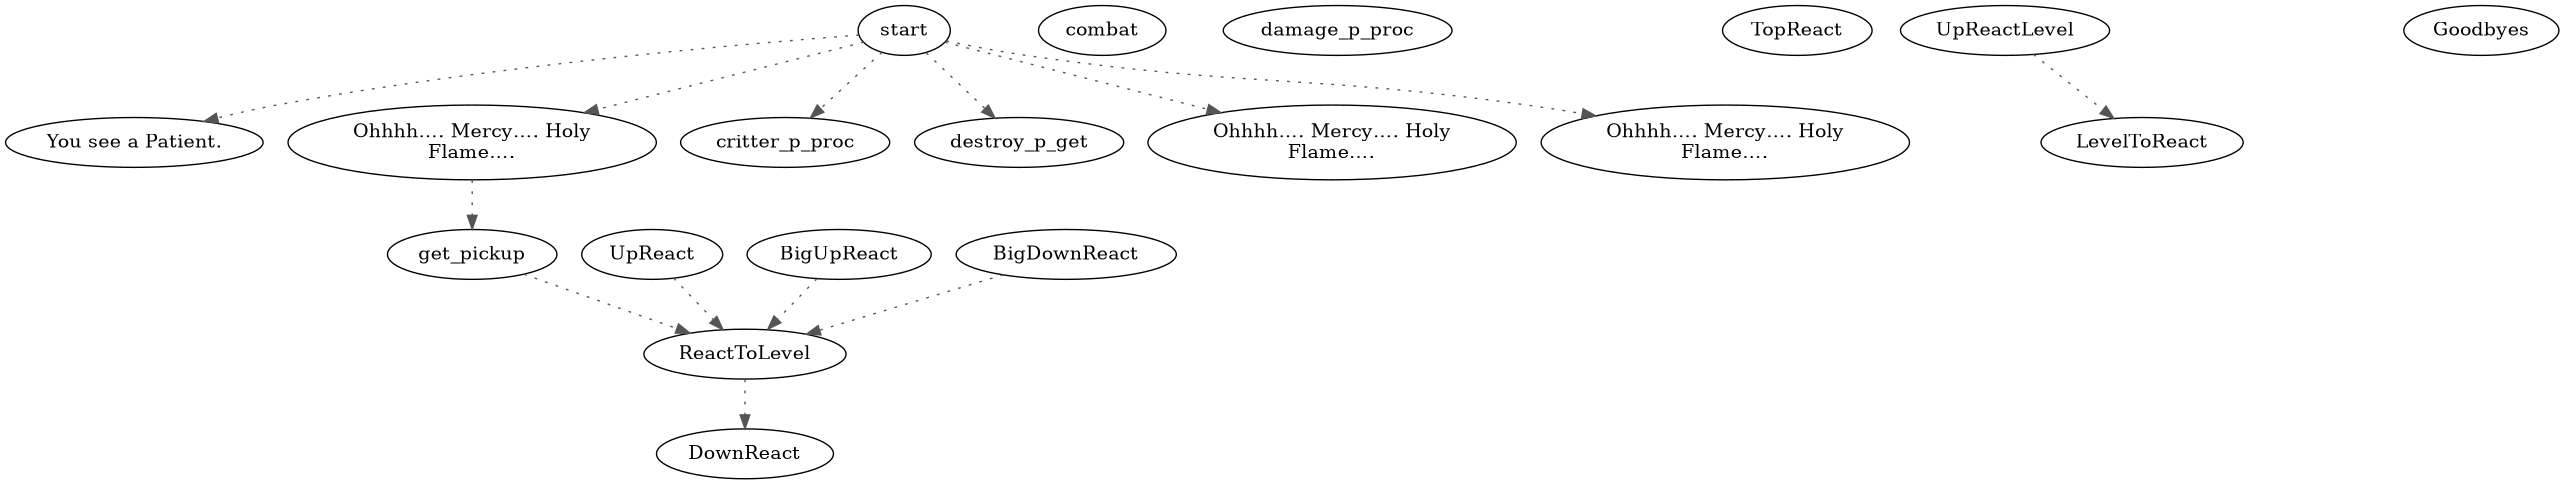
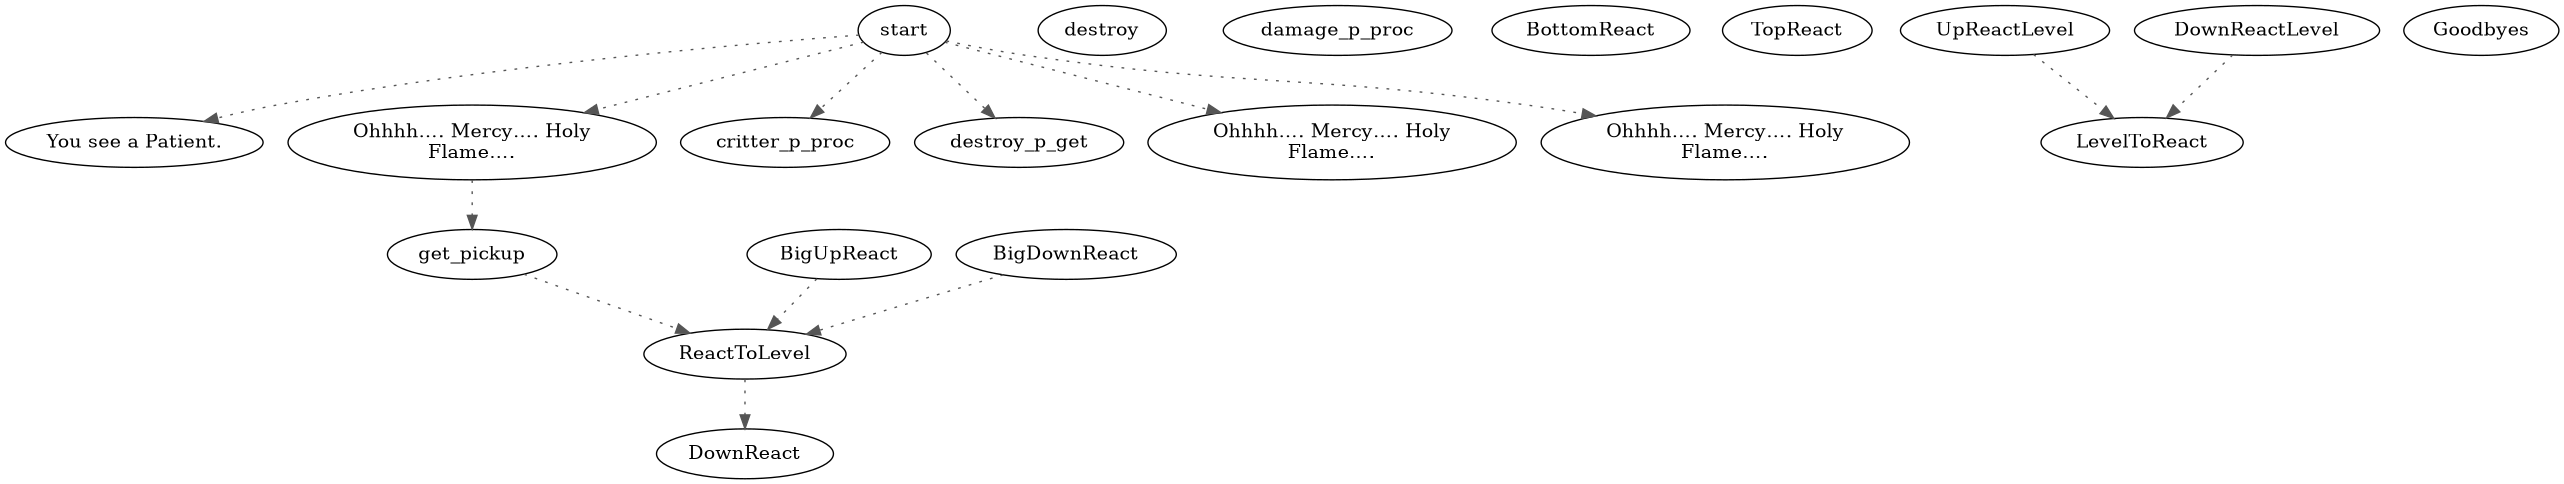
(1102, 30) -> (1102, 30)
none -> (1591, 30)
none -> (2257, 30)
(652, 254) -> none
